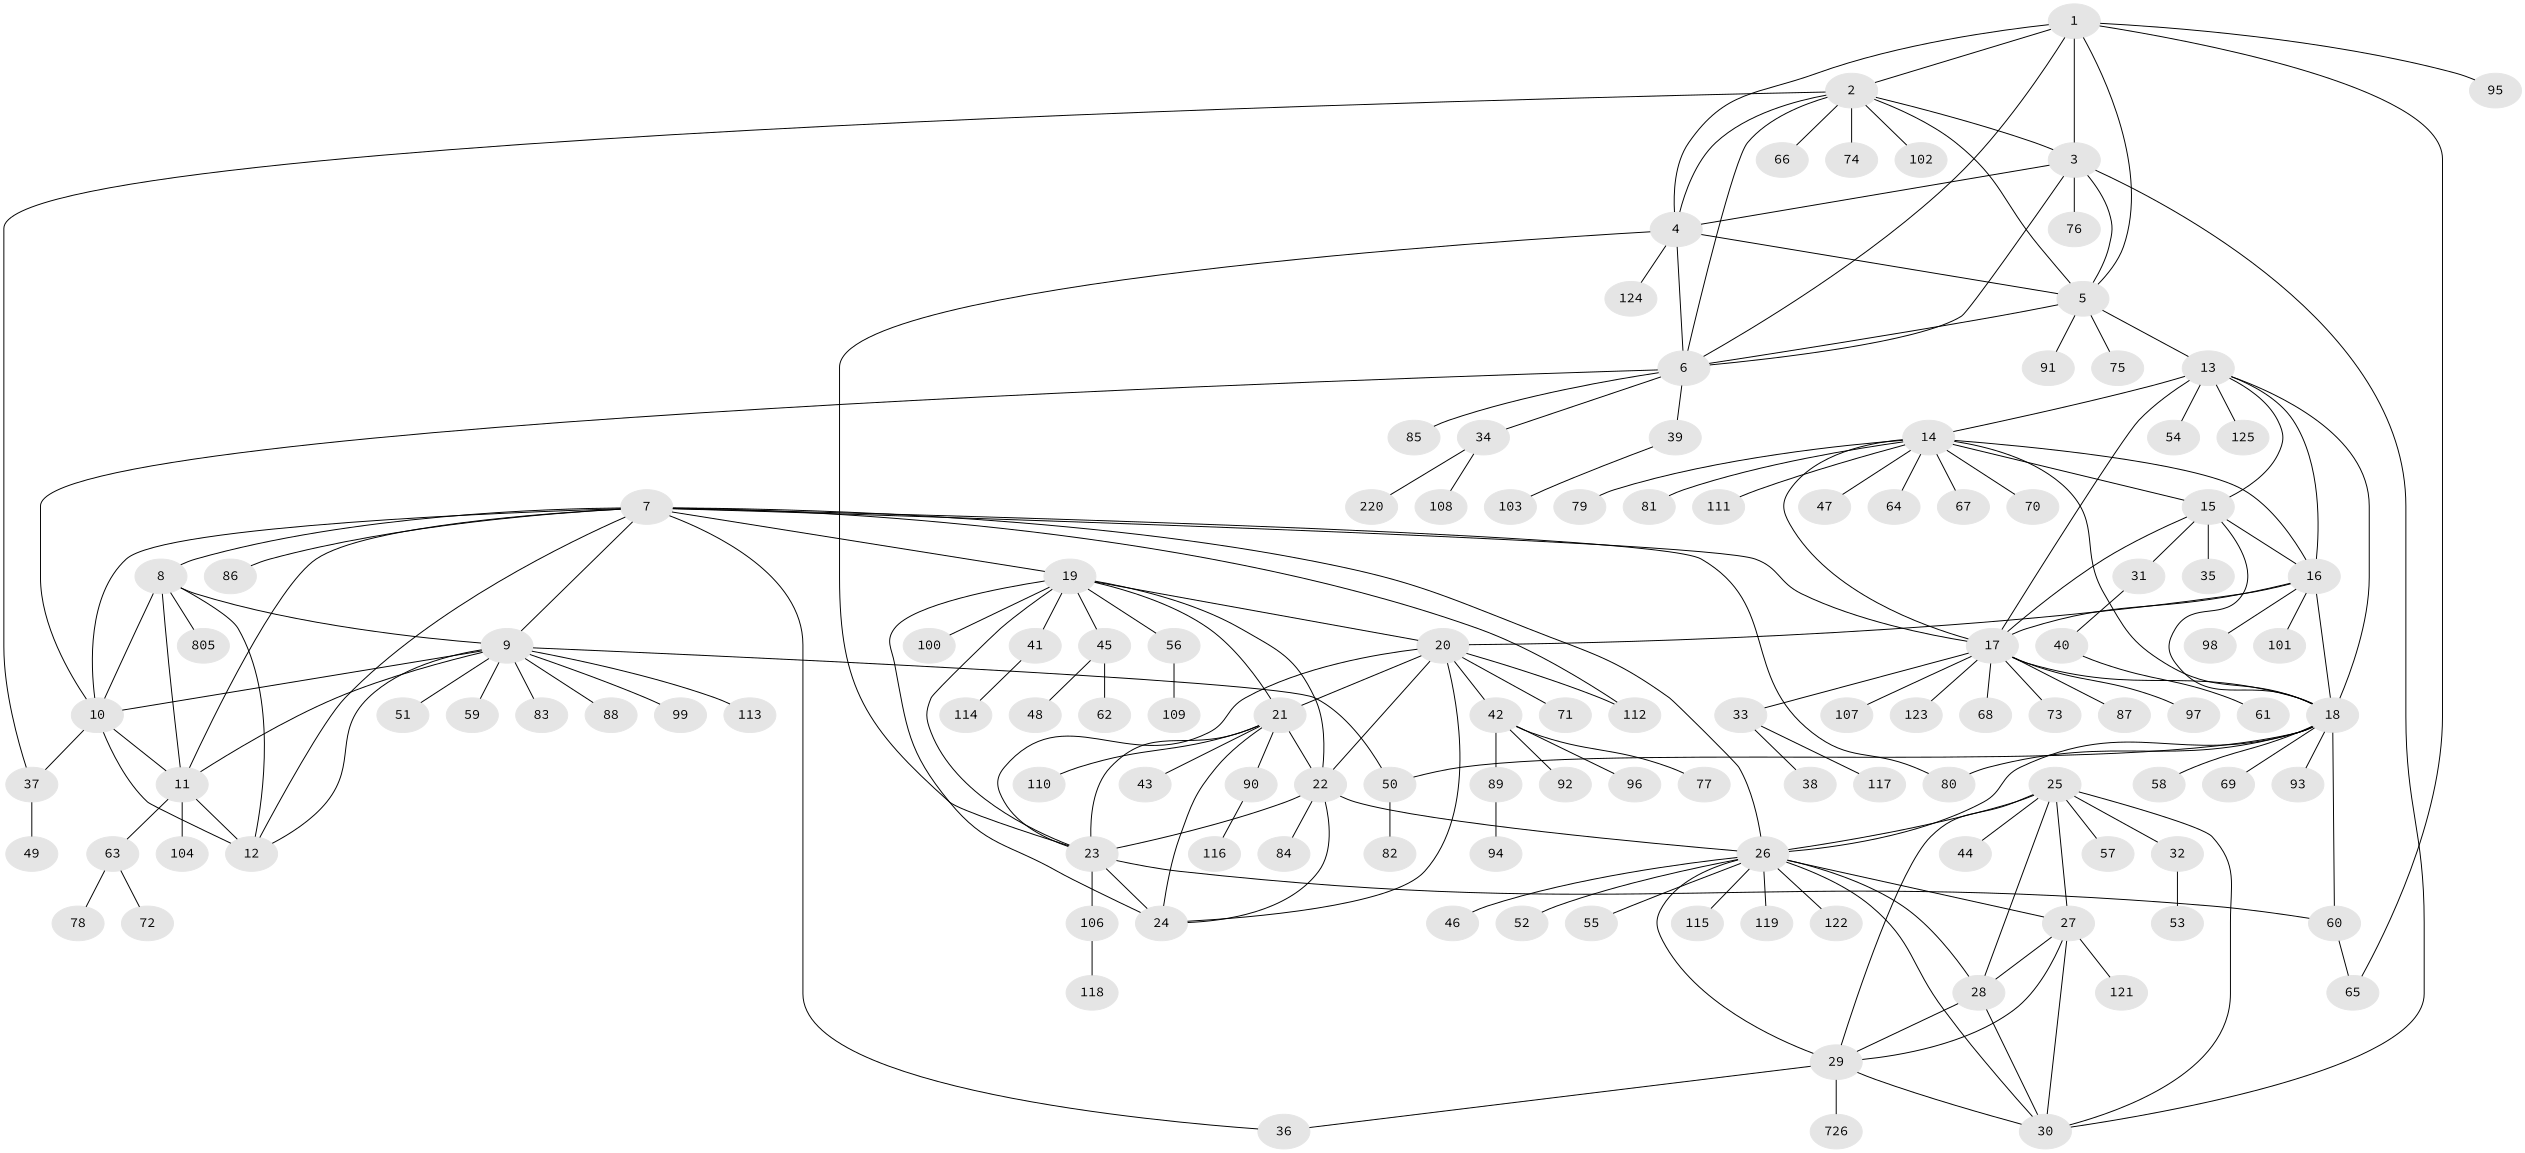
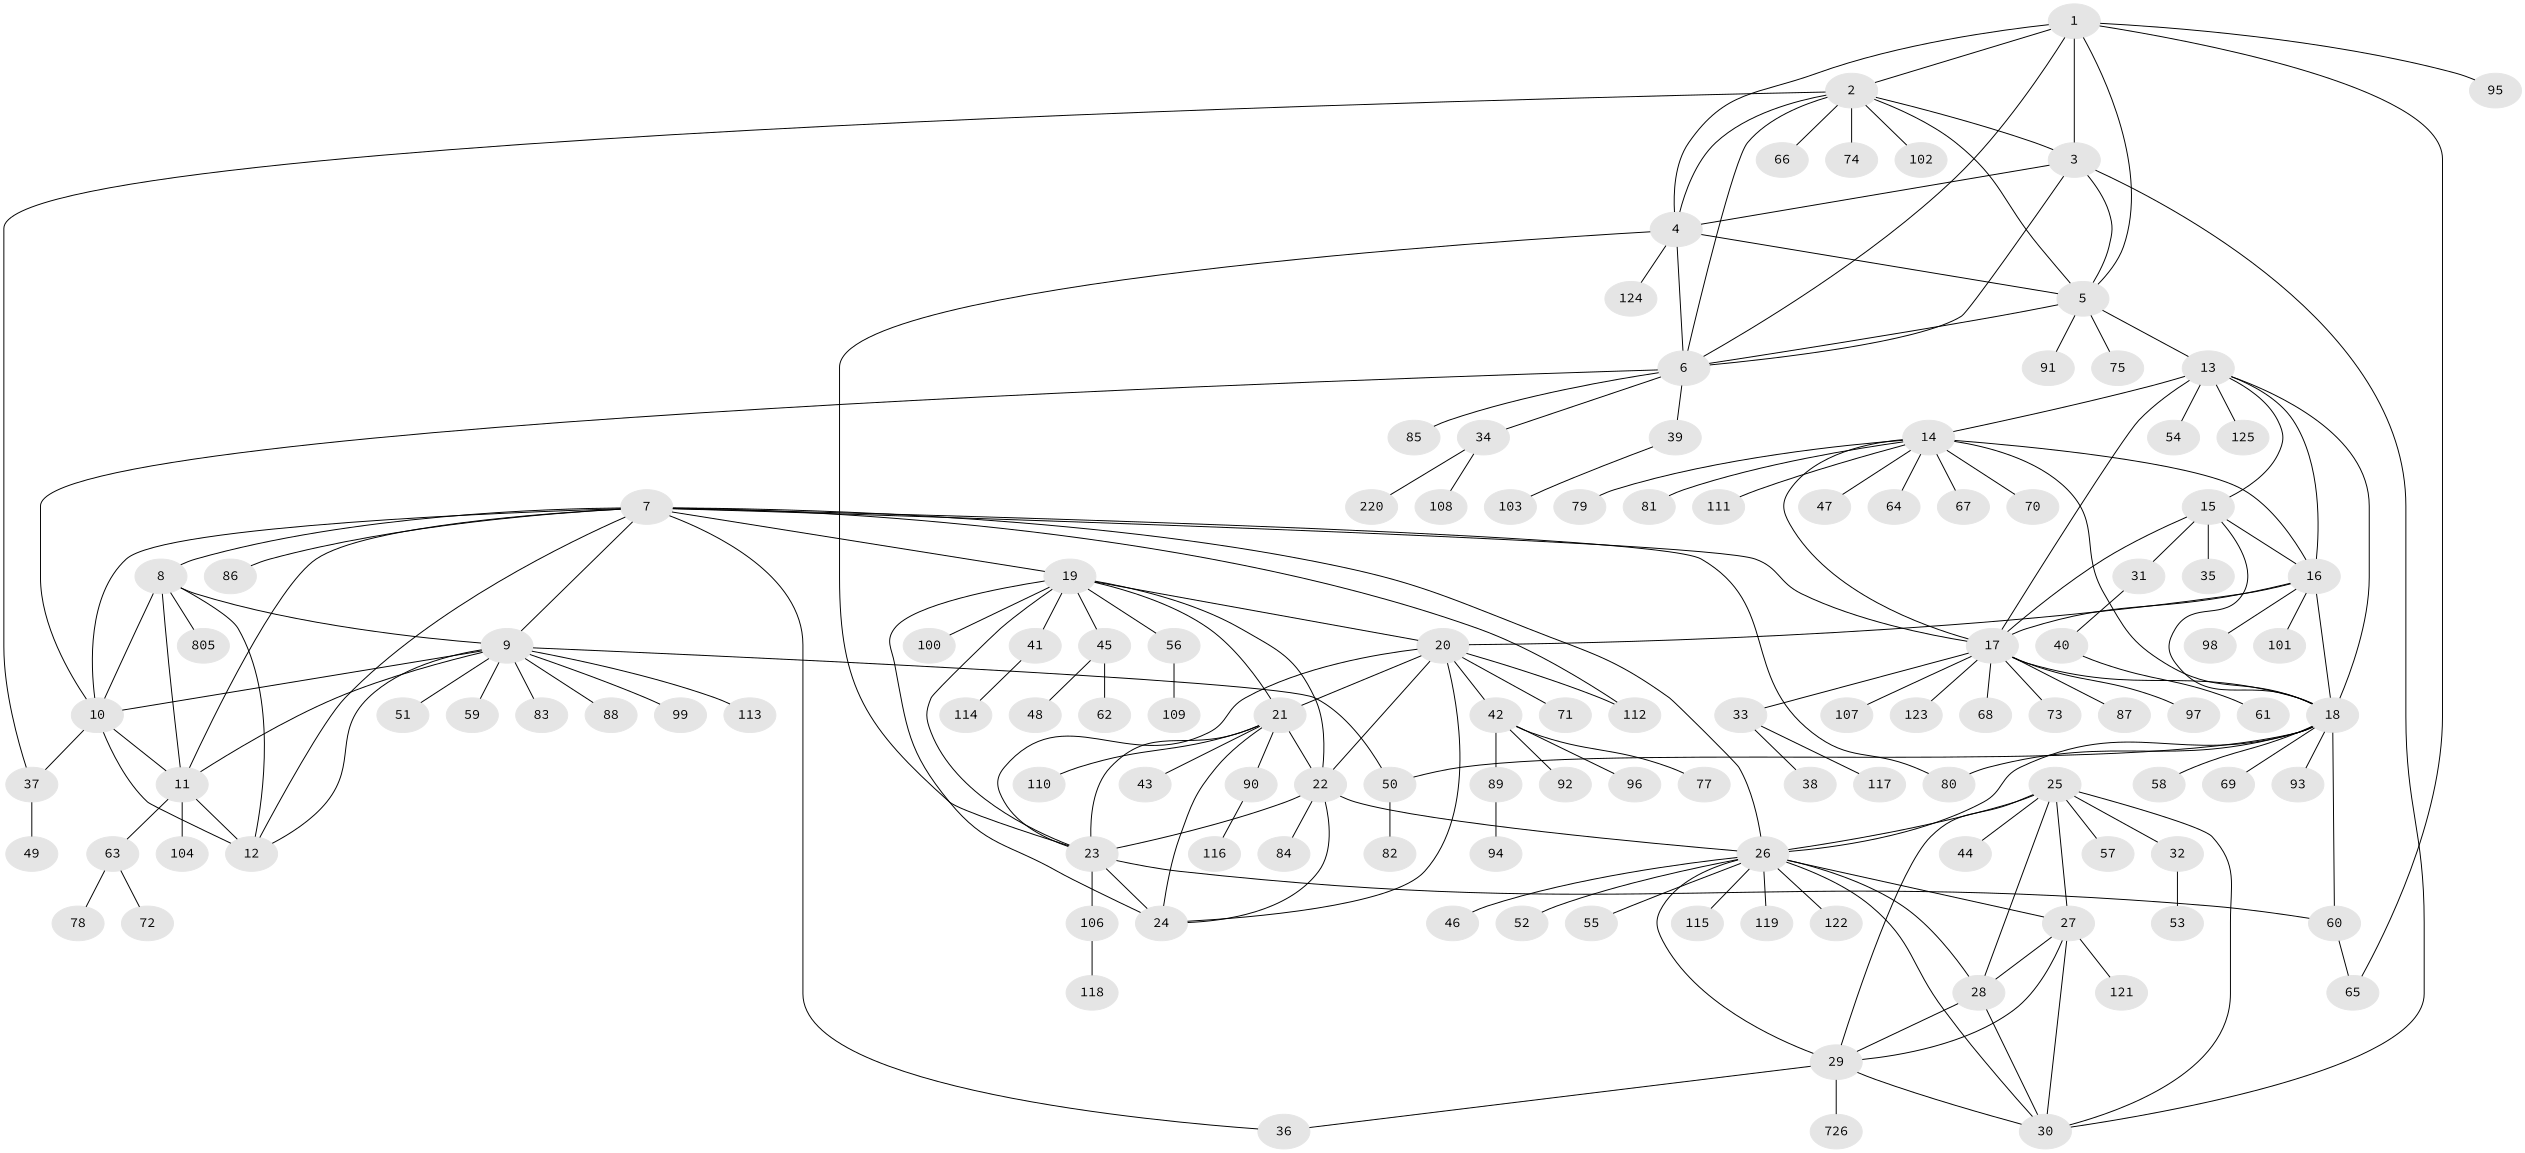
(2074, 229) -> none
(2069, 472) -> none
